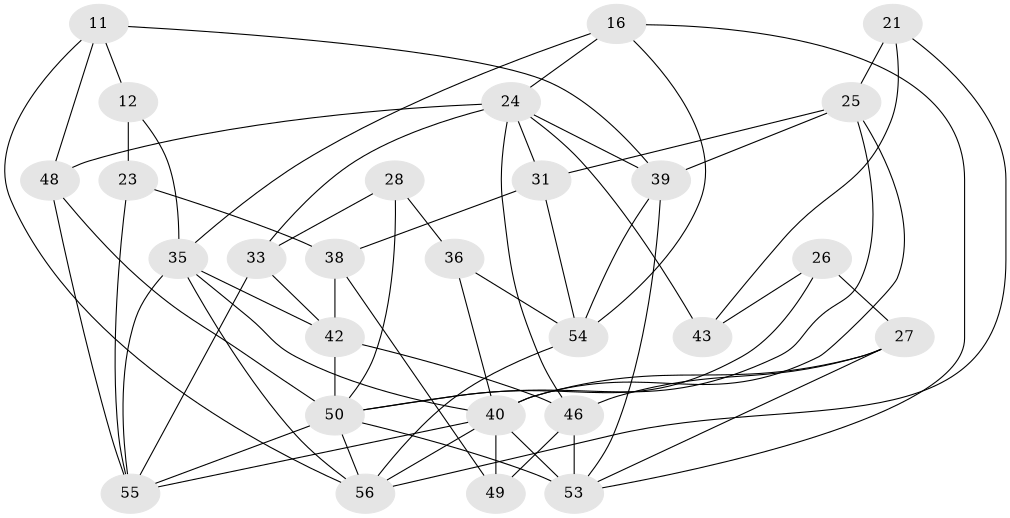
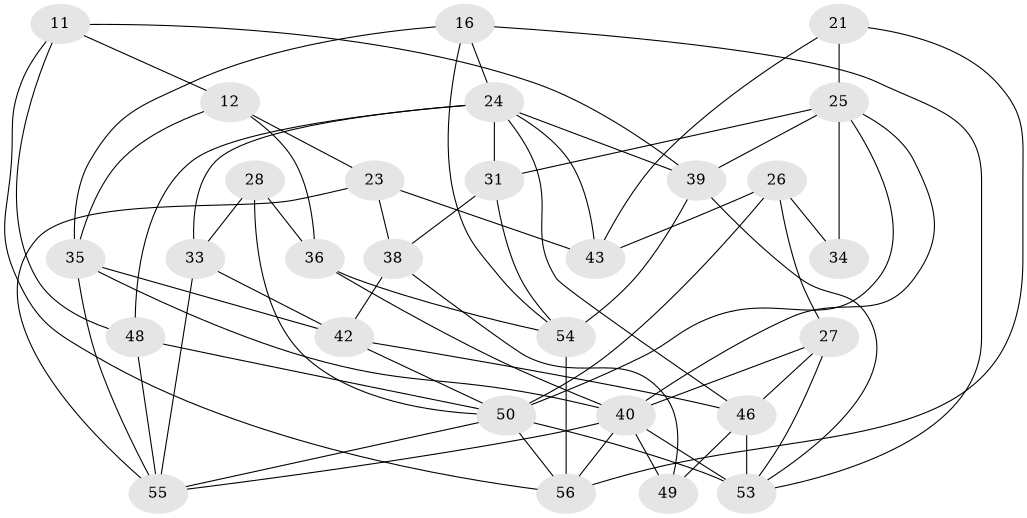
none -> (298, 169)
none -> (485, 220)
none -> (839, 259)
(257, 386) -> none
